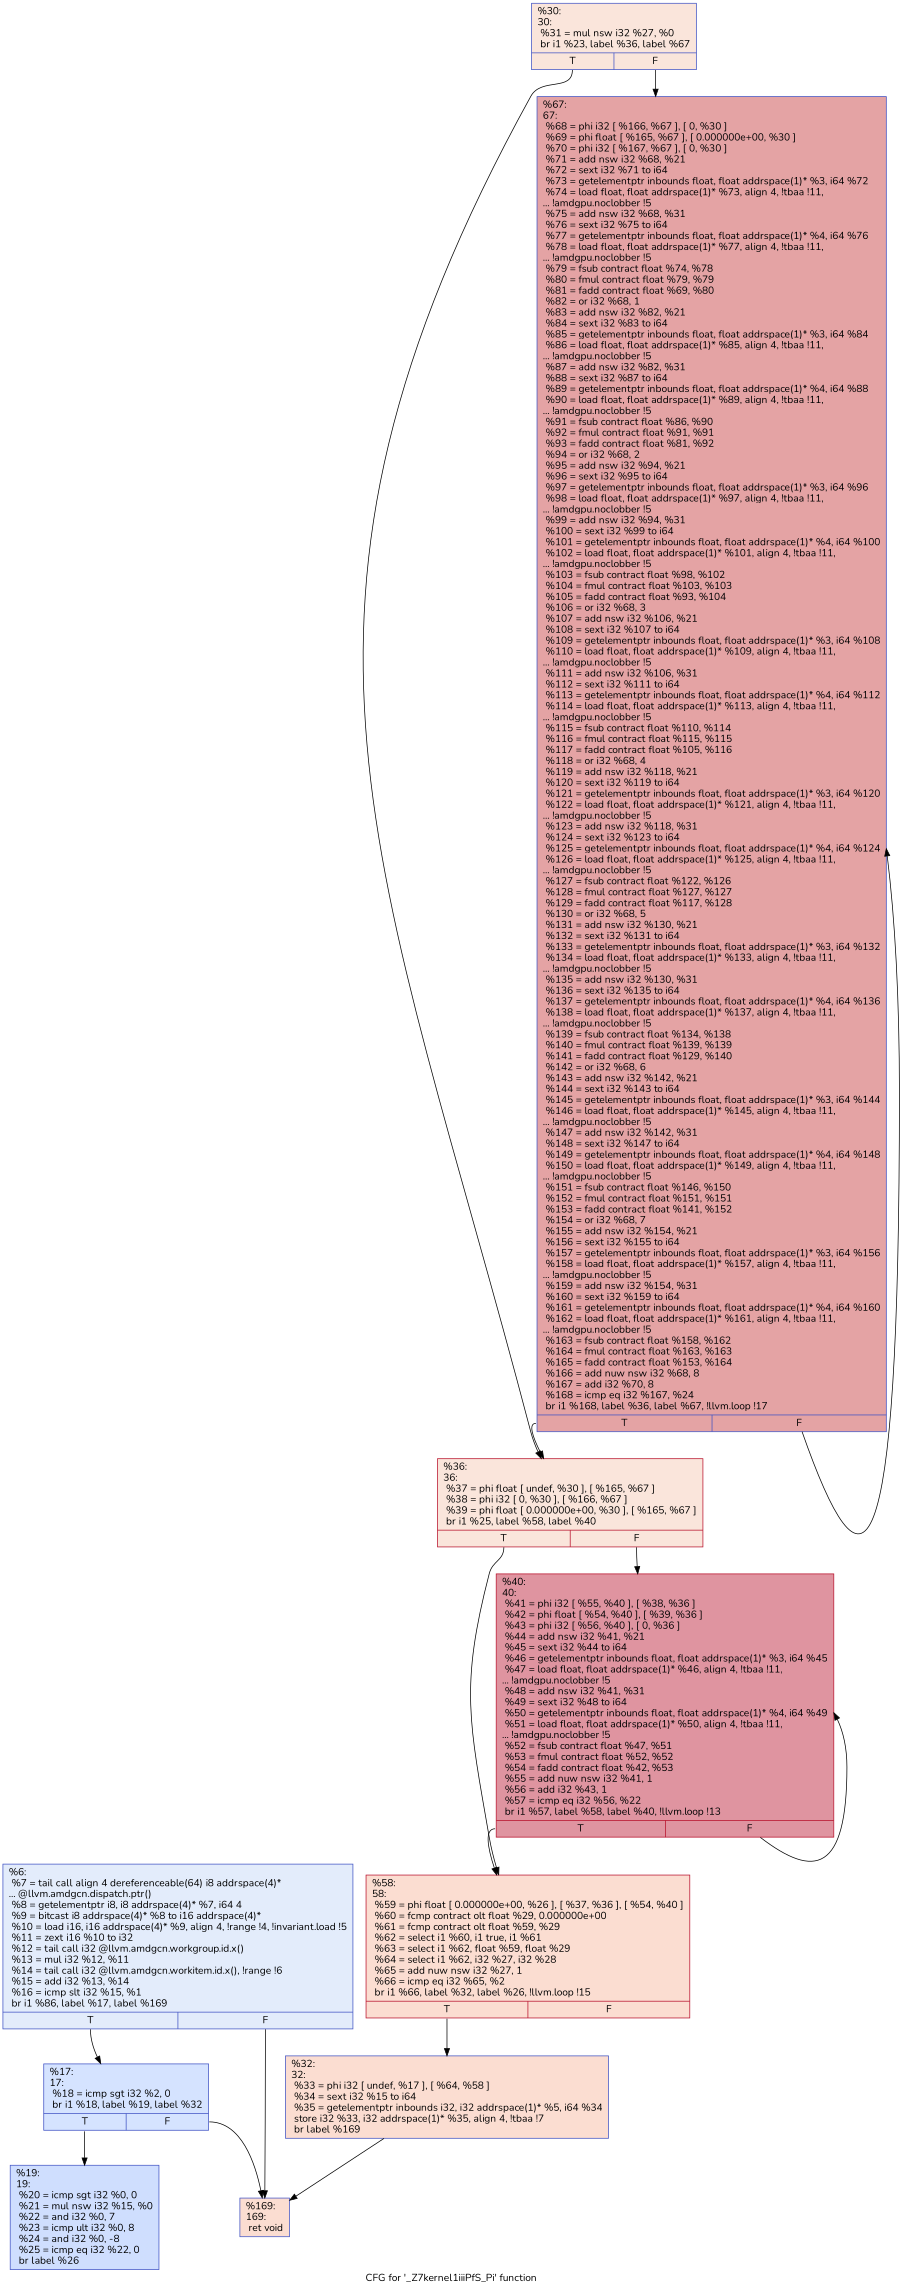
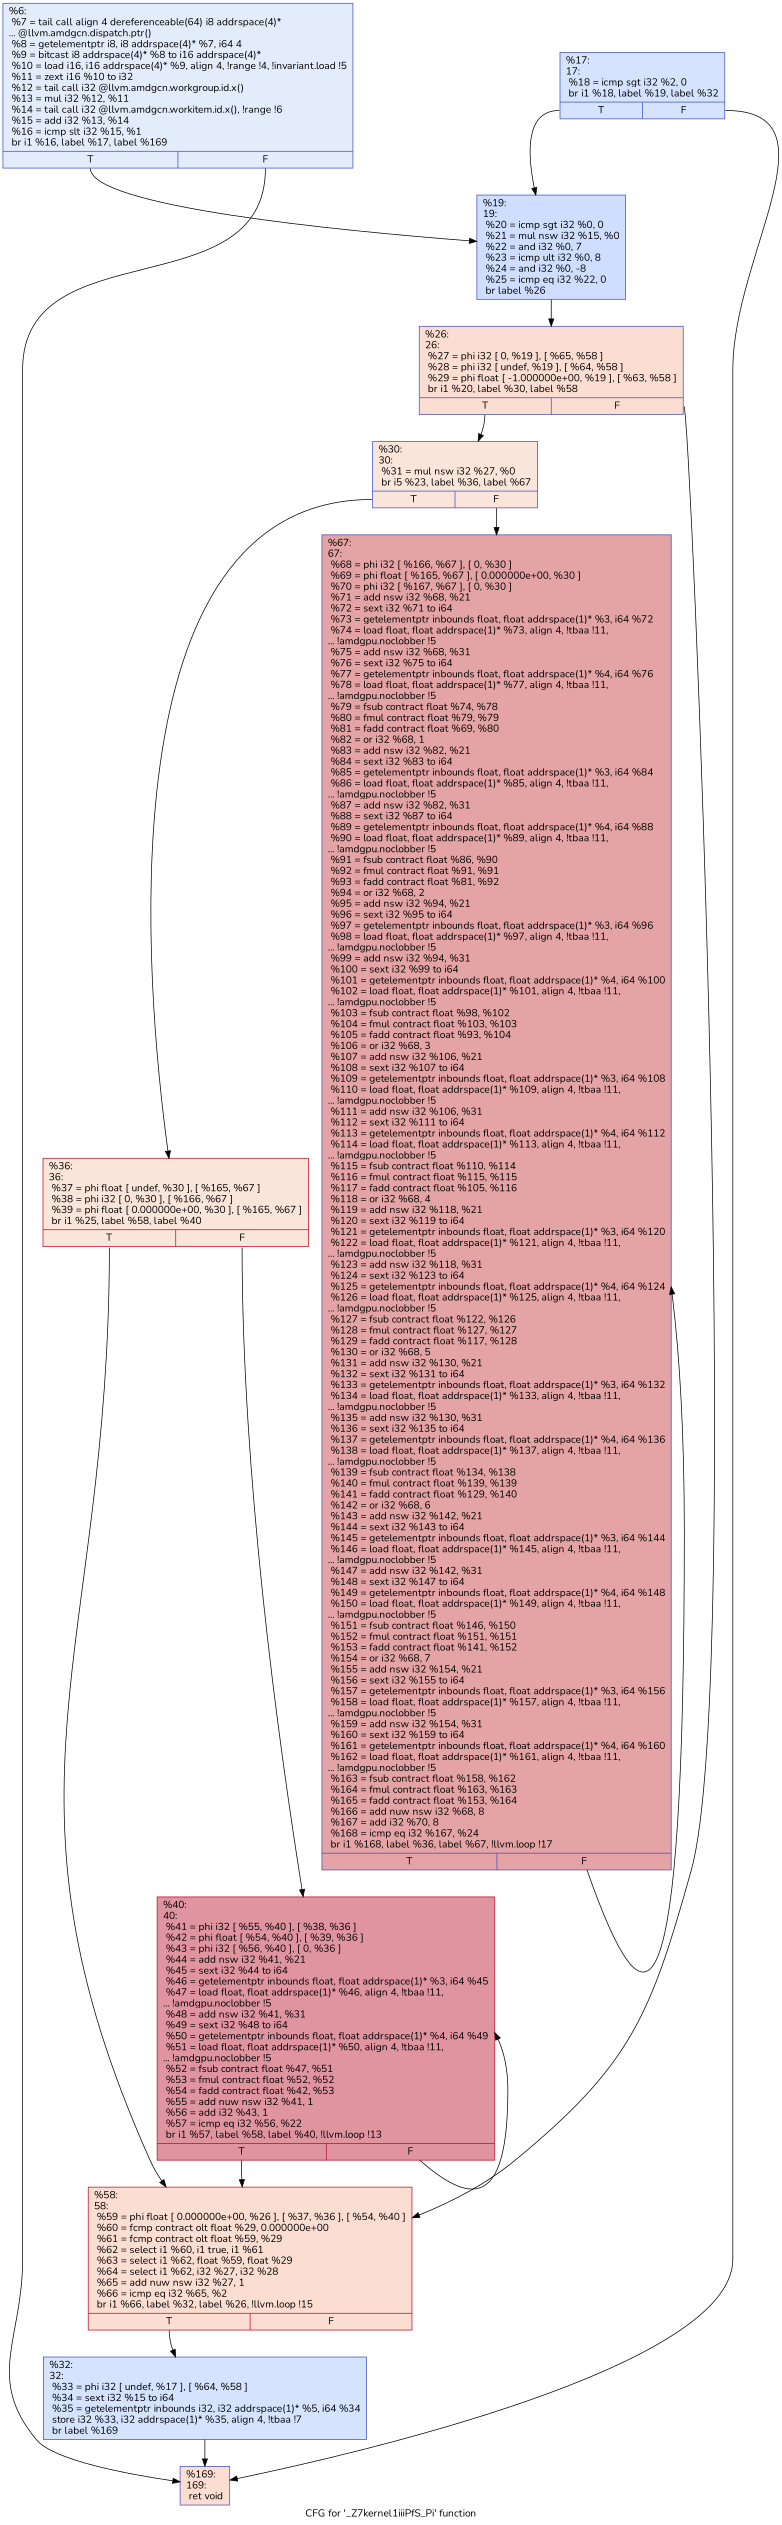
(614, 44) -> (455, 482)
none -> (551, 370)
(534, 1437) -> none
(88, 2003) -> (88, 143)
(92, 2044) -> (275, 221)
(447, 2097) -> (205, 2398)
